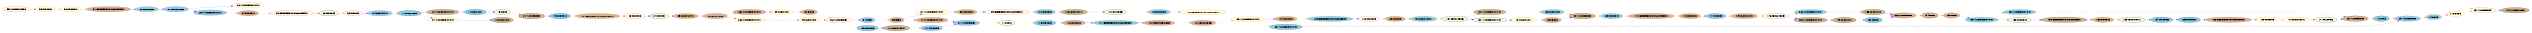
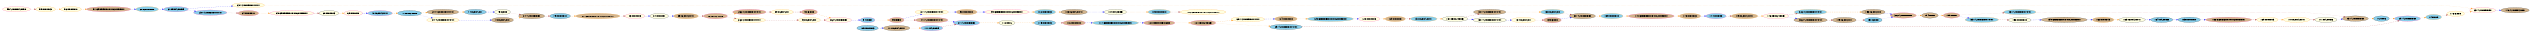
(176, 9) -> (176, 9)
